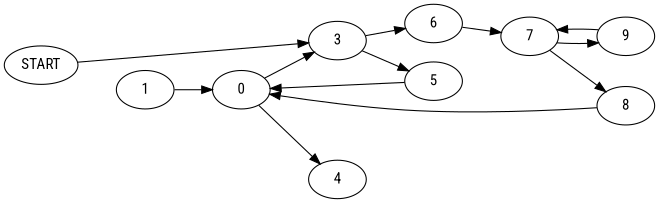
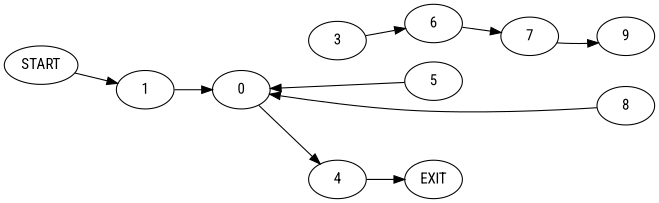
(583, 29) -> none
(188, 53) -> (91, 77)
(381, 59) -> none
(285, 68) -> none
(573, 68) -> none
none -> (434, 179)
